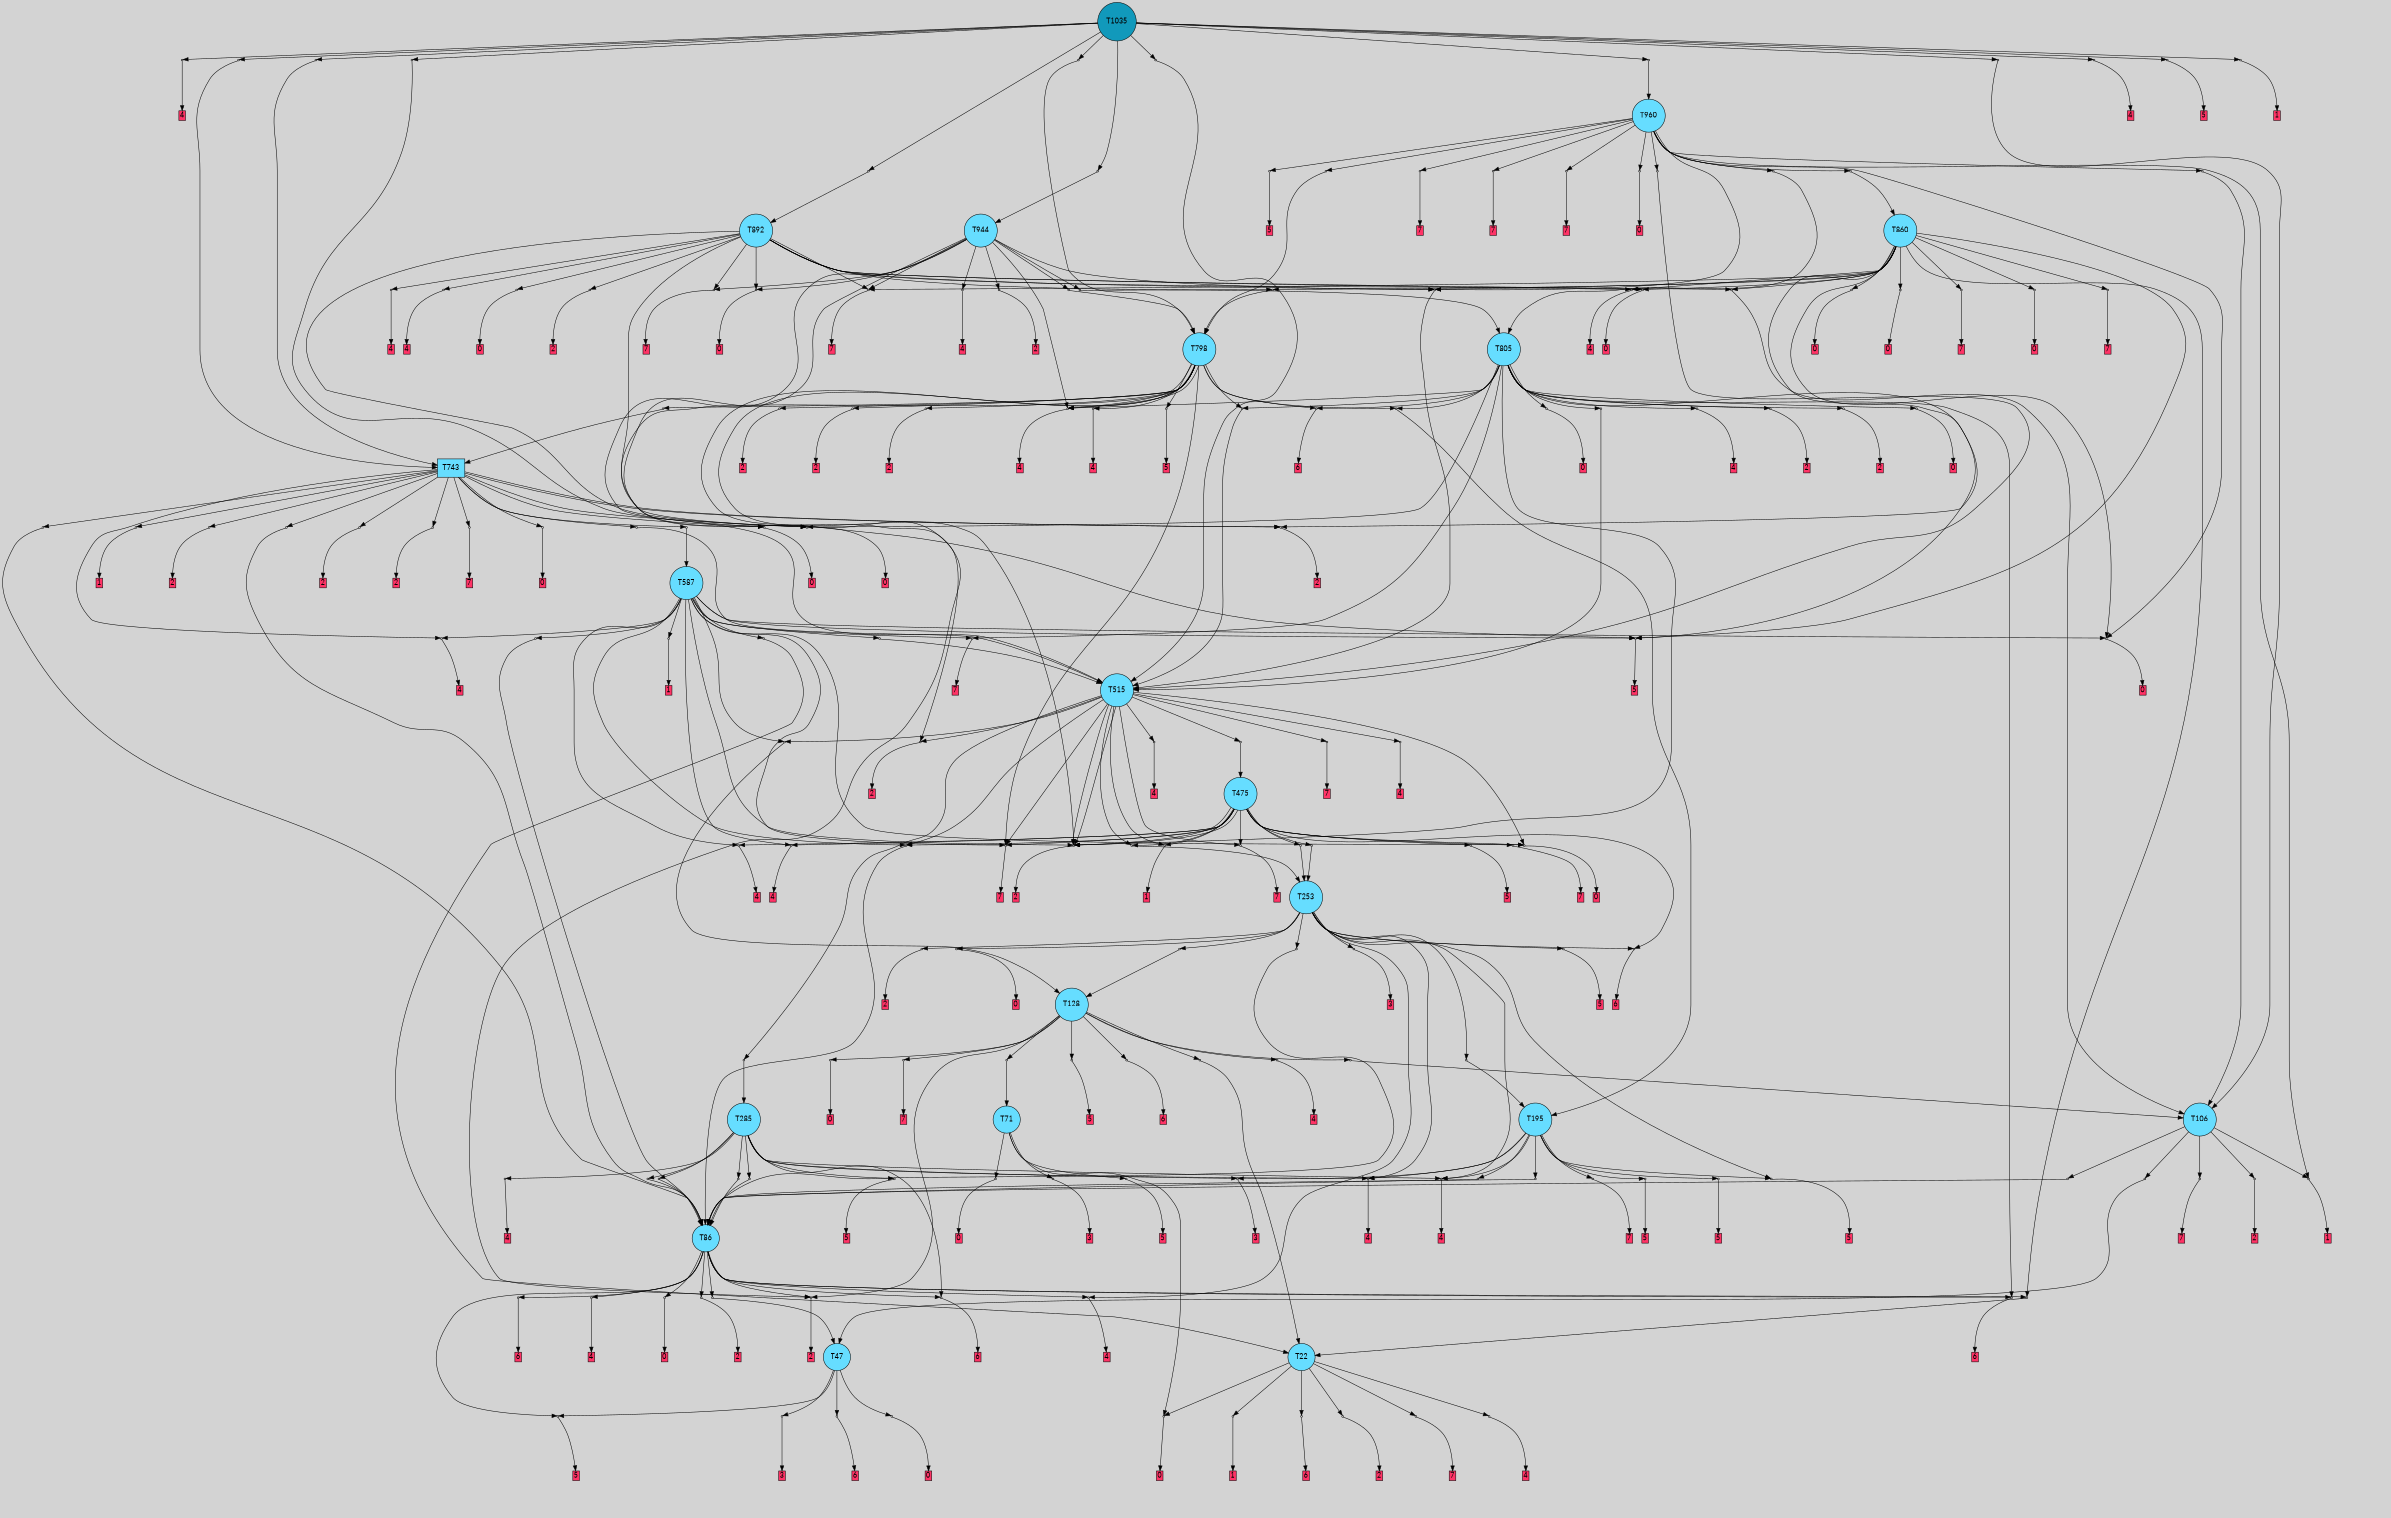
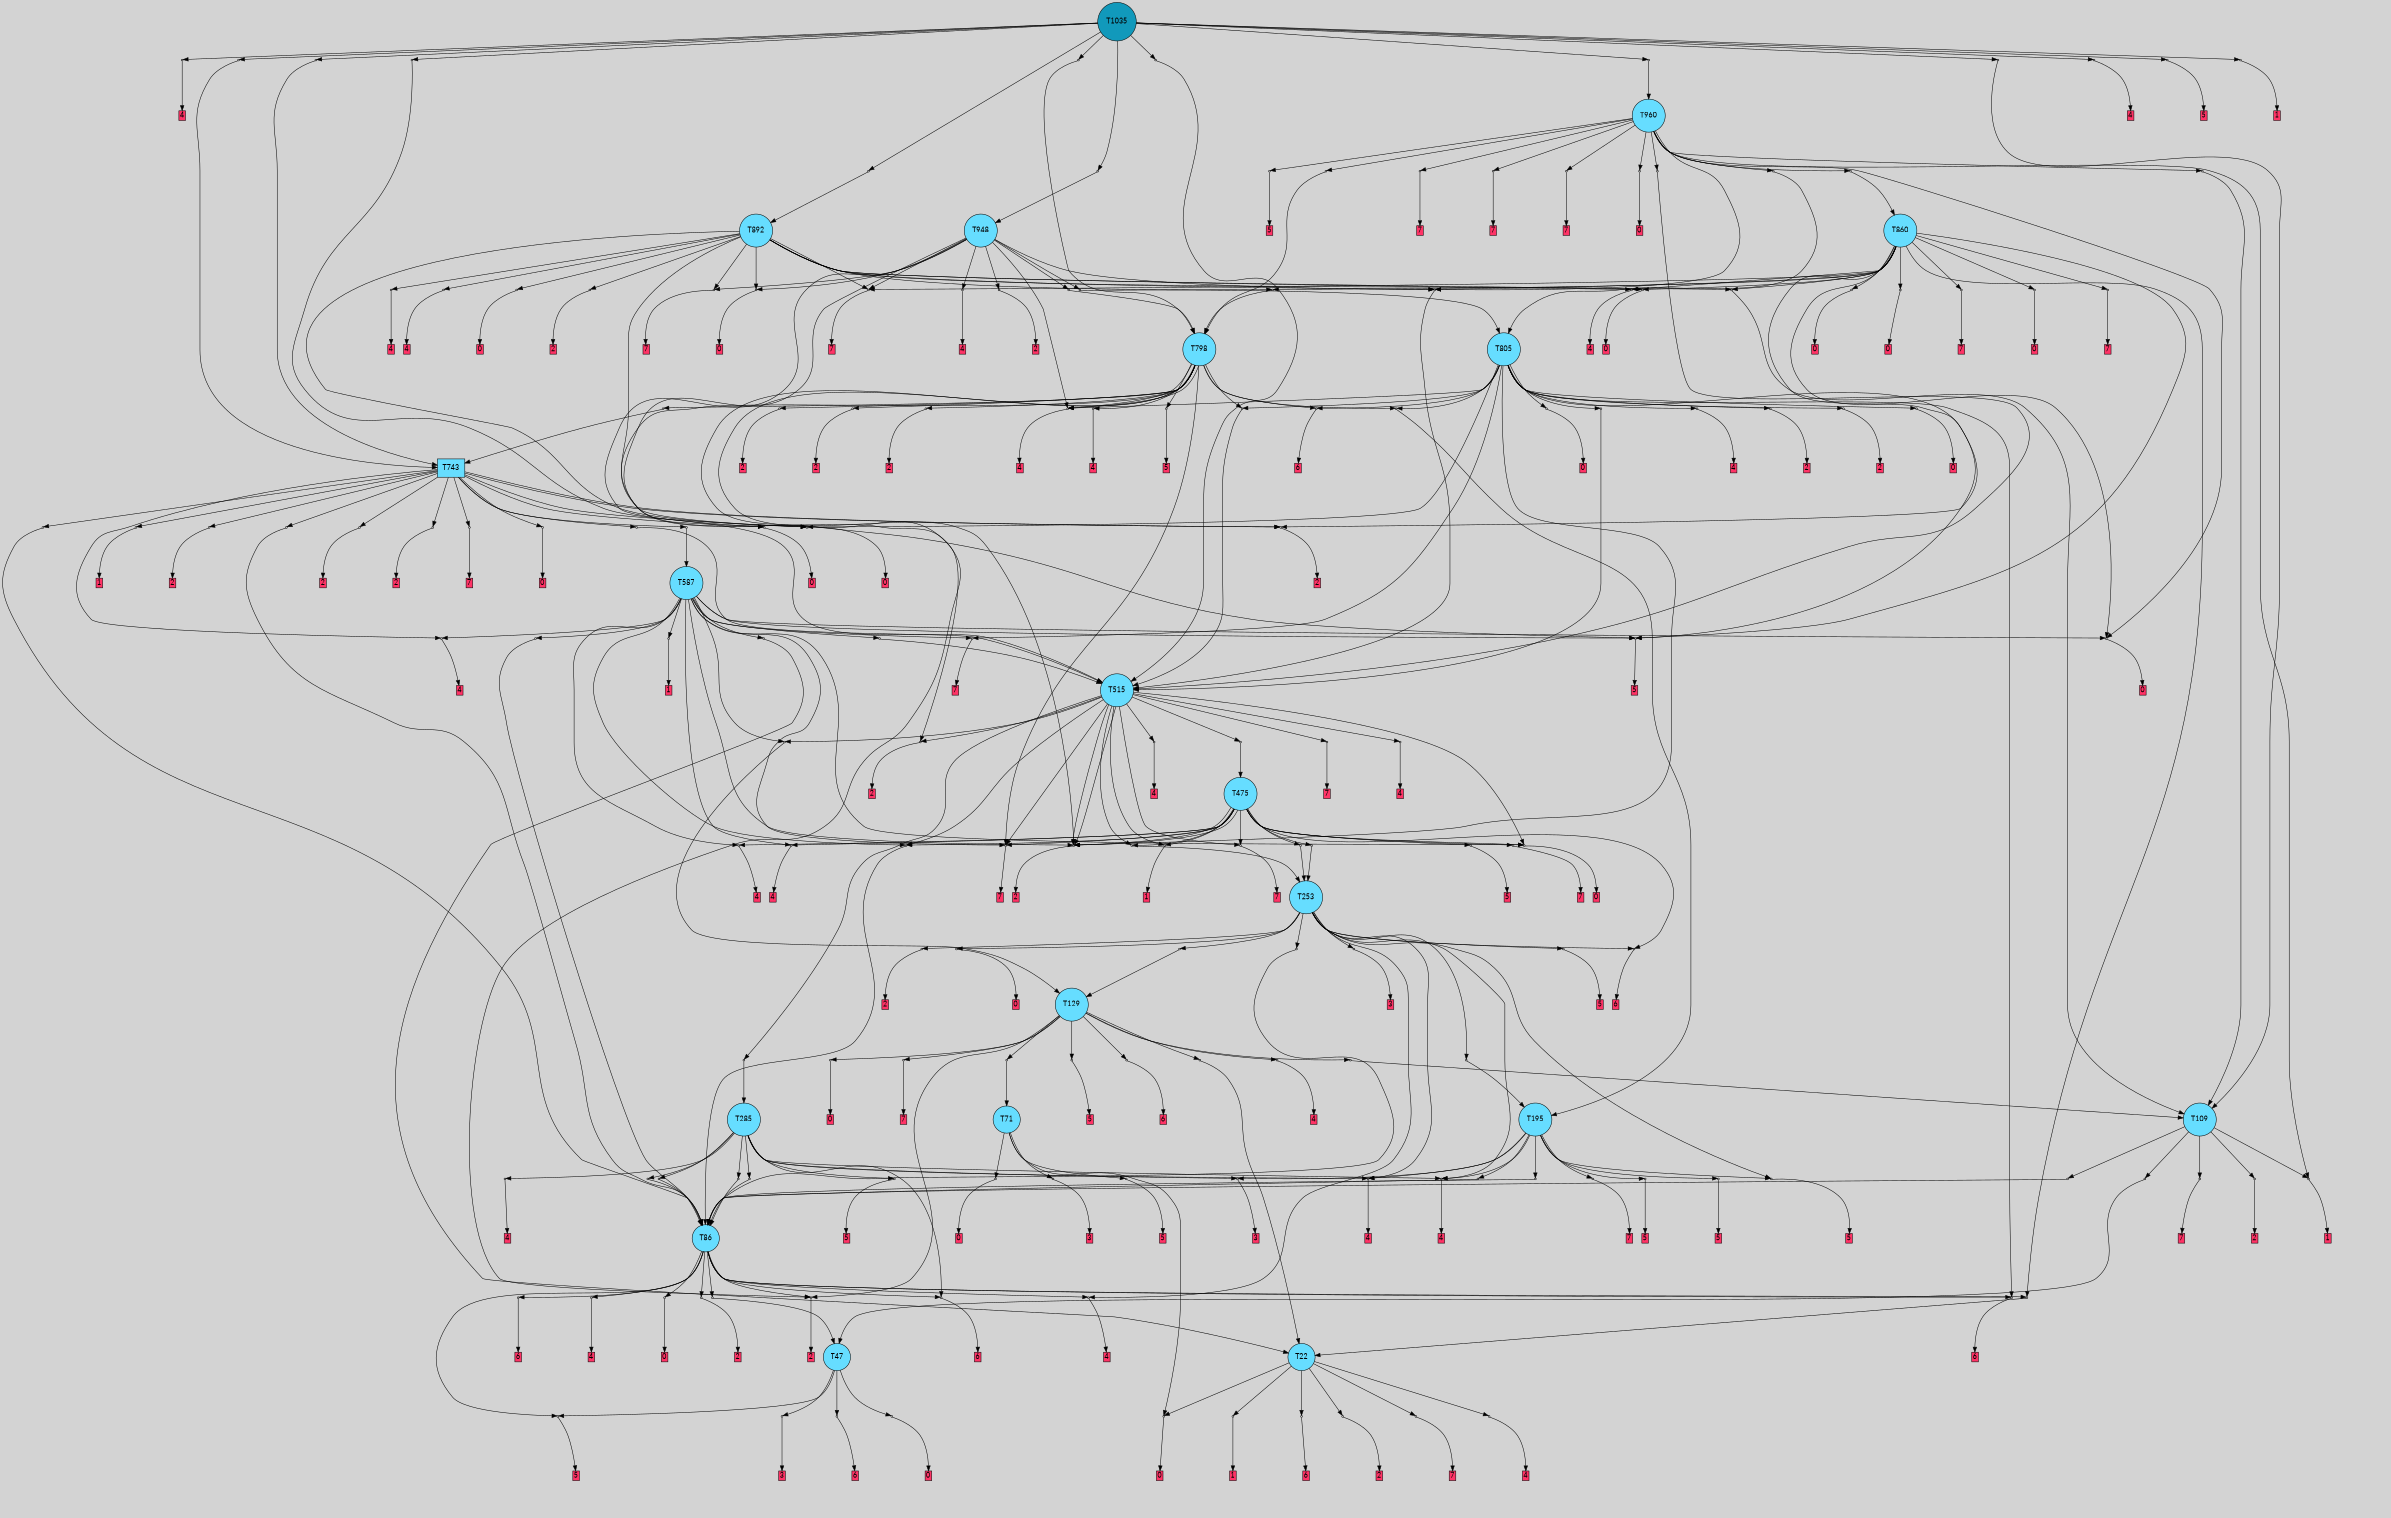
(981, 231) -> (981, 231)
(1072, 1005) -> (1072, 1005)
(2200, 1120) -> (2200, 1120)
